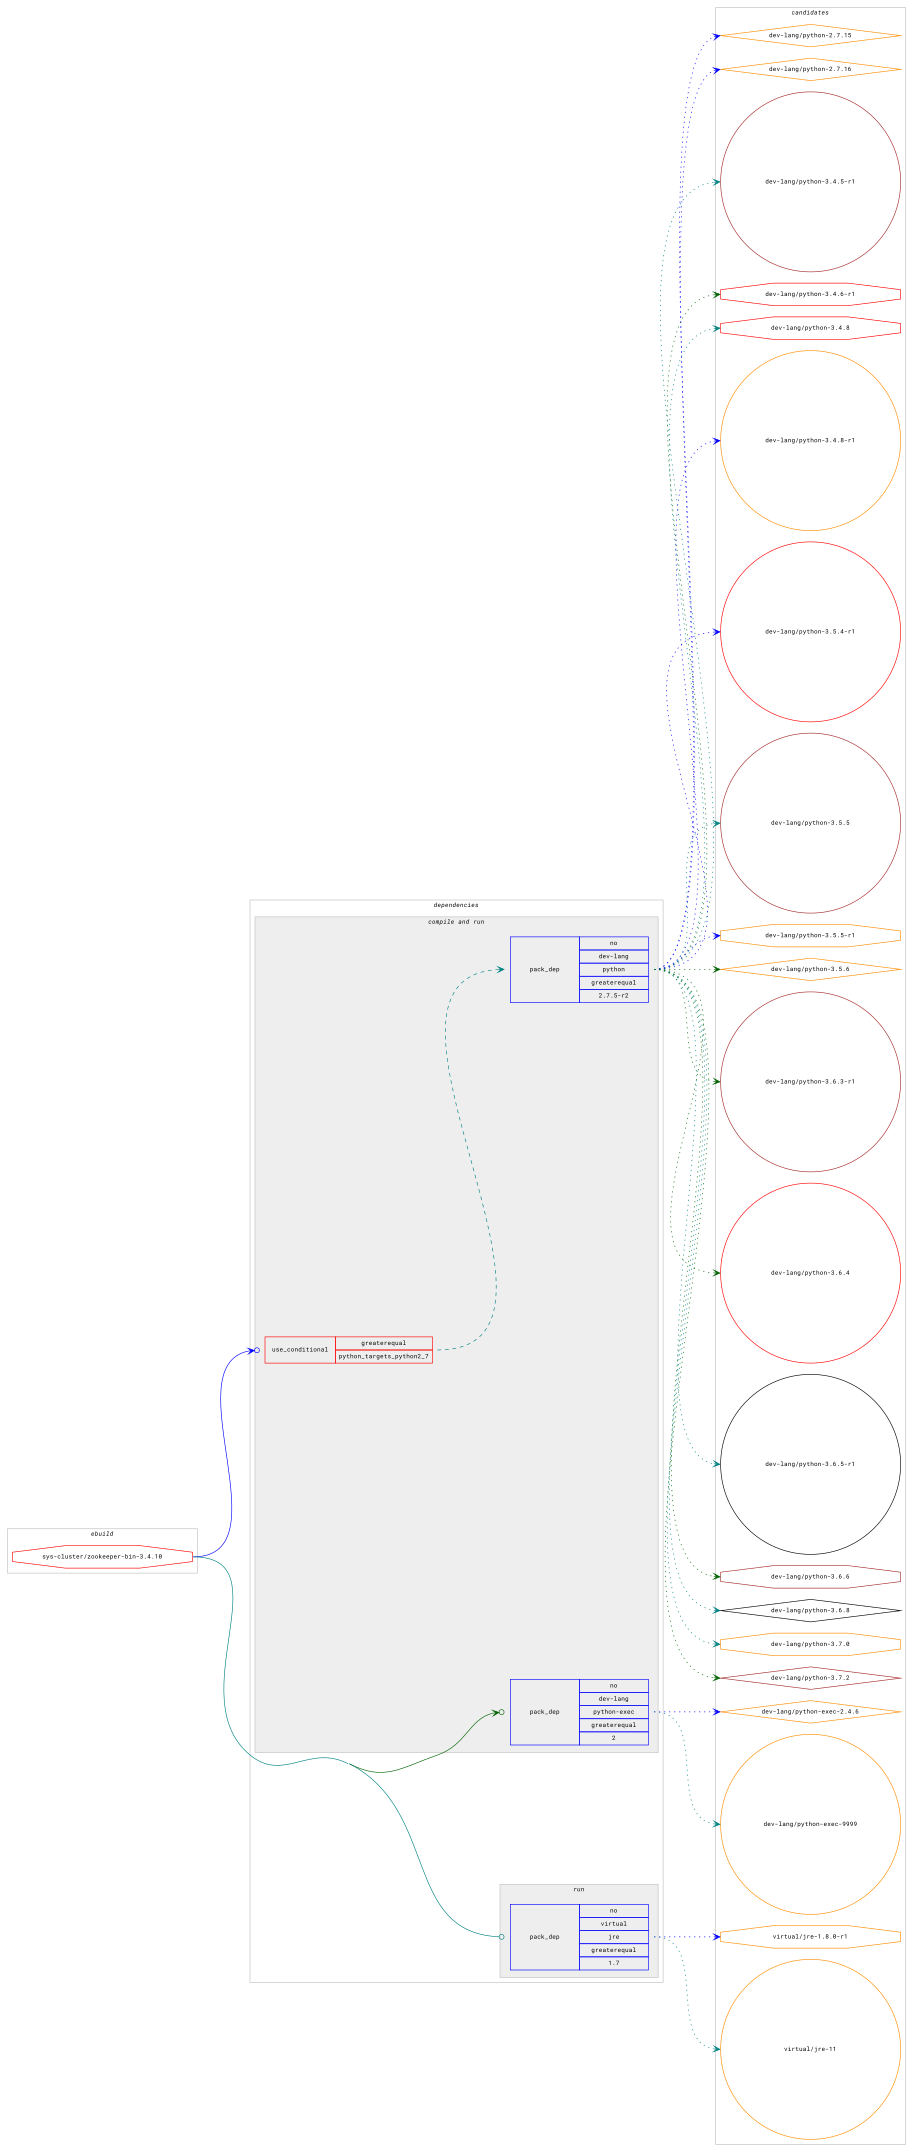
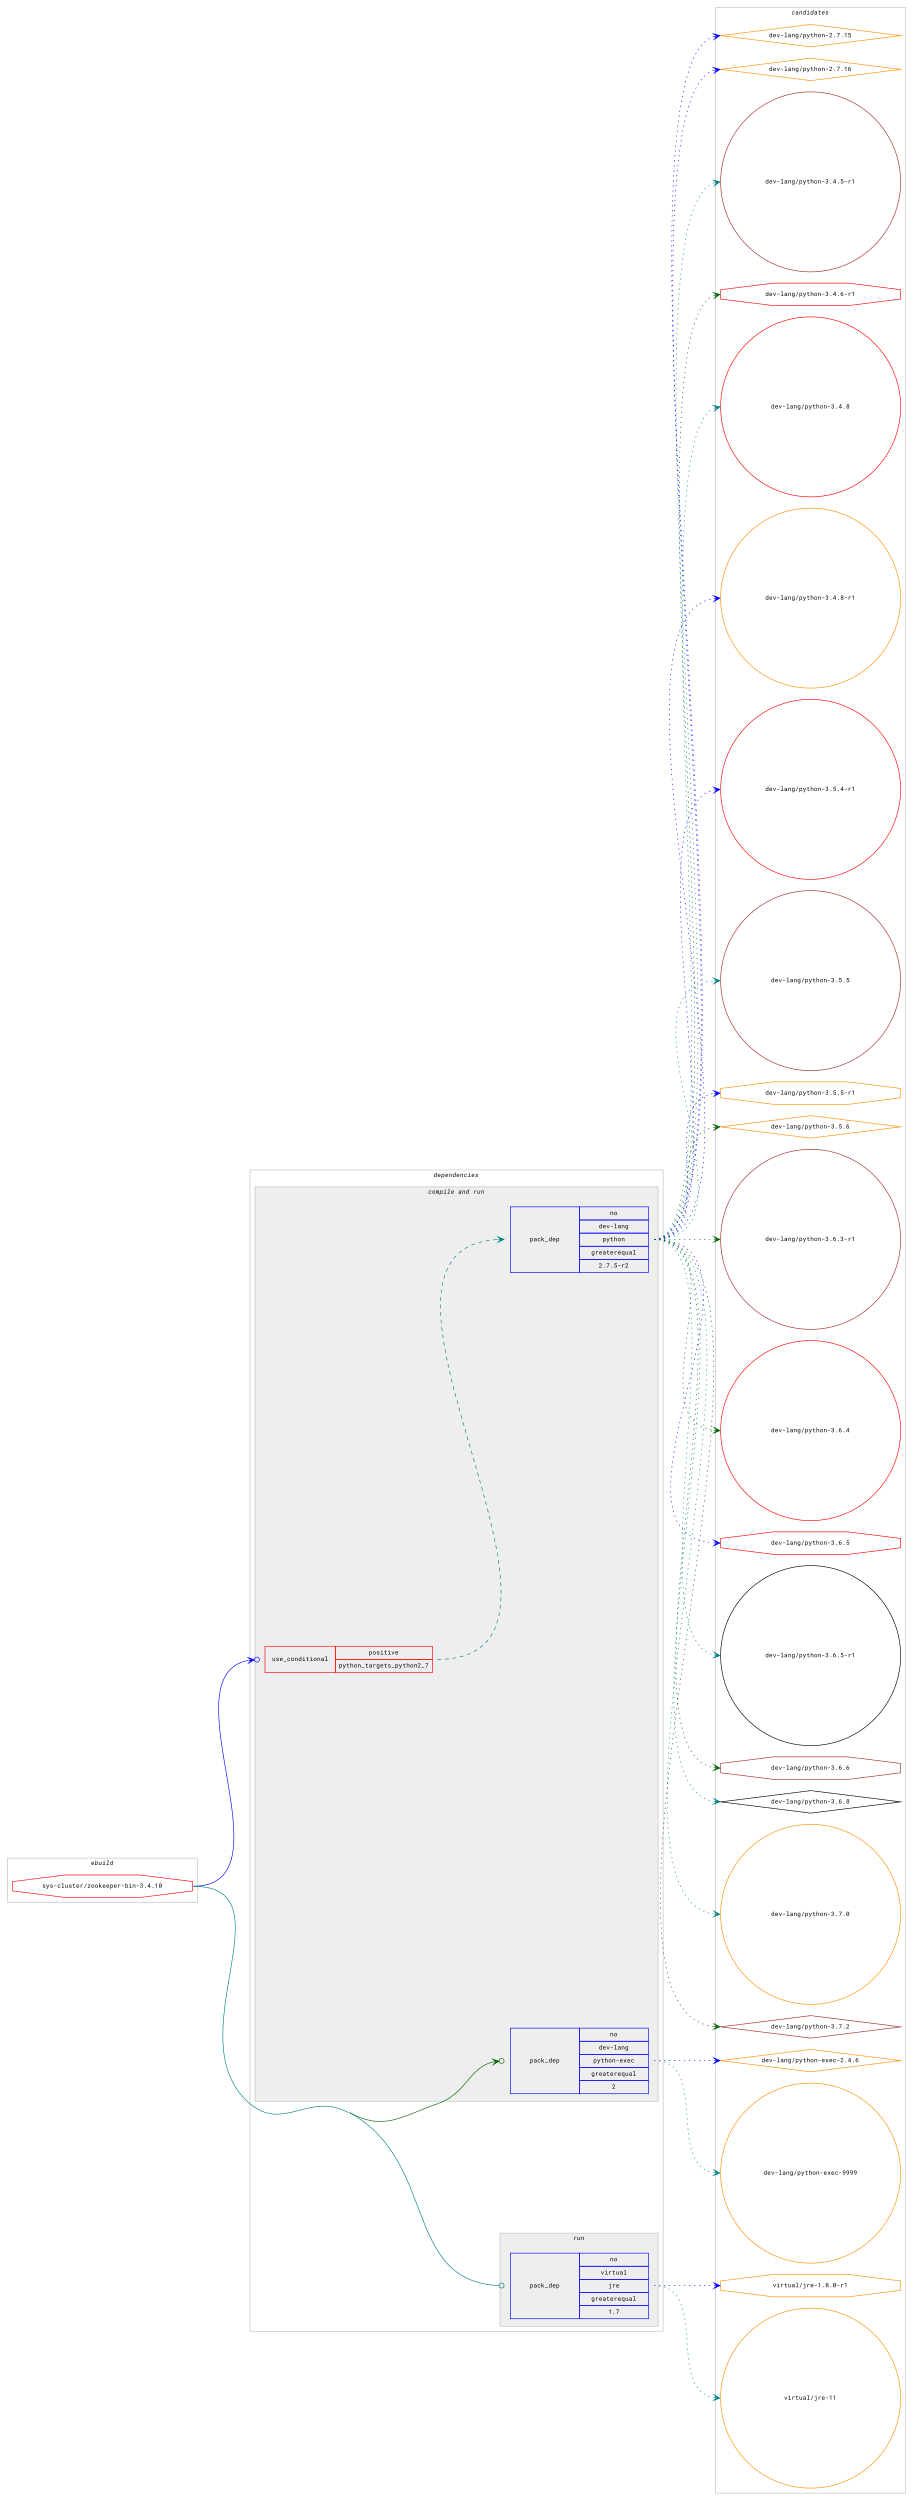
(811, 328) -> (811, 407)
(384, 1343) -> (384, 1652)
none -> (811, 1543)
(811, 1644) -> (811, 1914)
